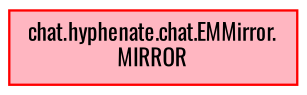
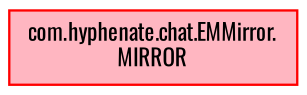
(153, 48) -> (153, 48)
